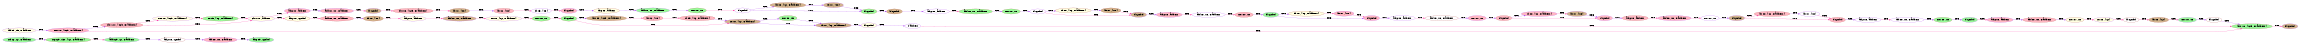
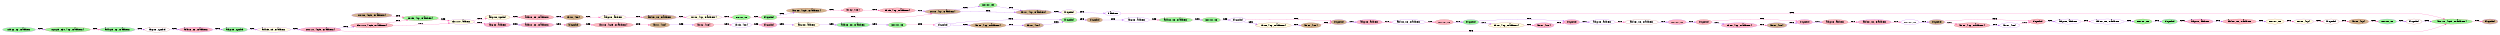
(173, 19) -> (372, 15)
(147, 22) -> (396, 22)
none -> (251, 30)
